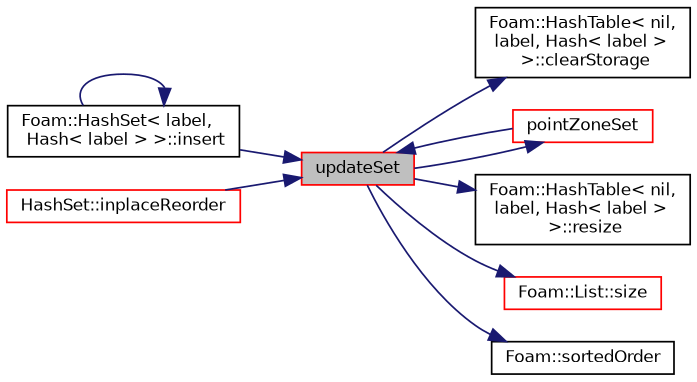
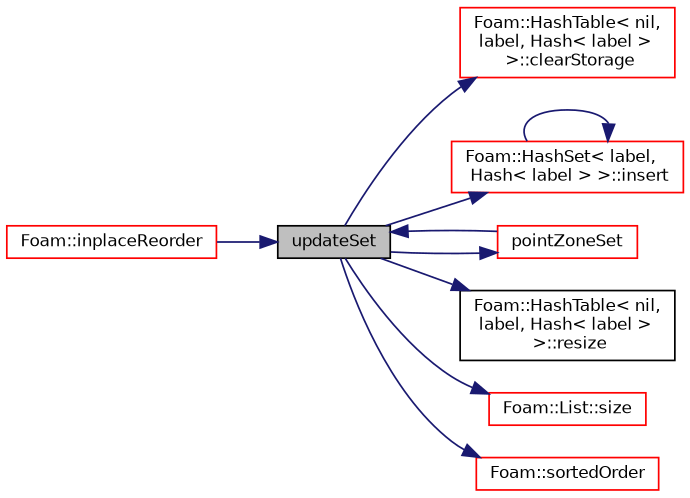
(583, 43) -> (567, 43)
(124, 131) -> (567, 167)
(262, 153) -> (428, 212)
(358, 169) -> (334, 242)
(124, 206) -> (112, 242)
(583, 358) -> (567, 474)
